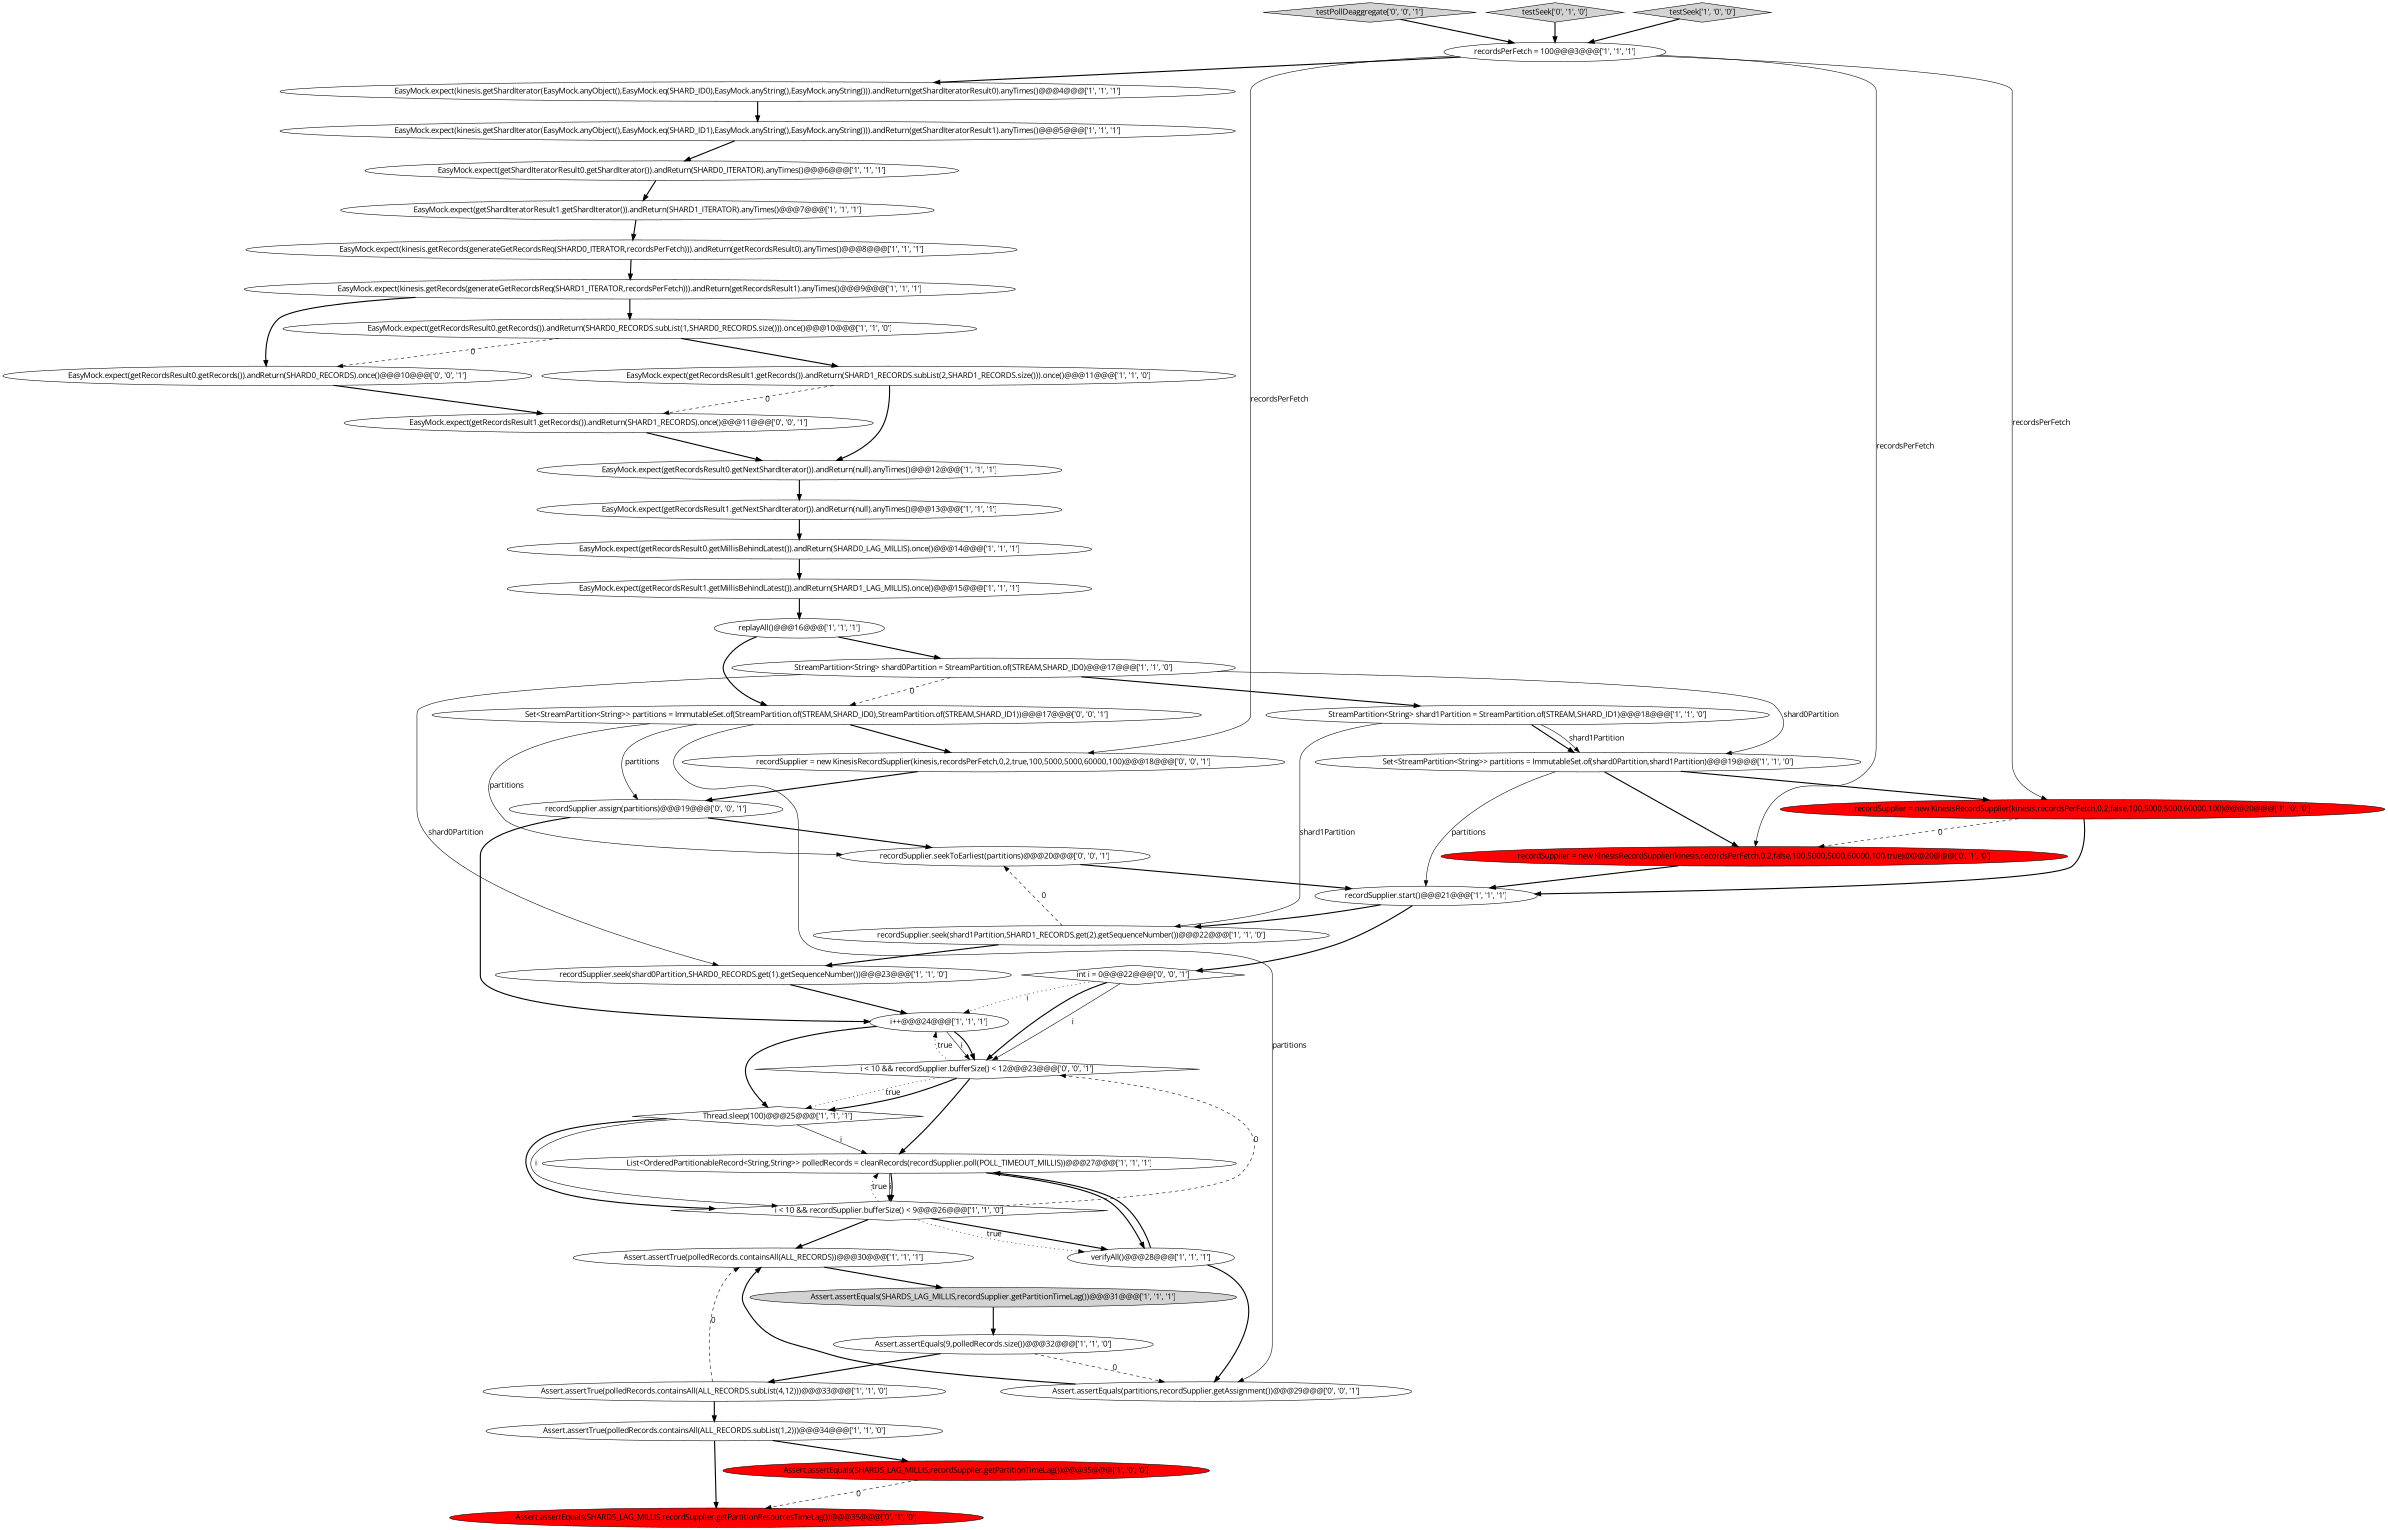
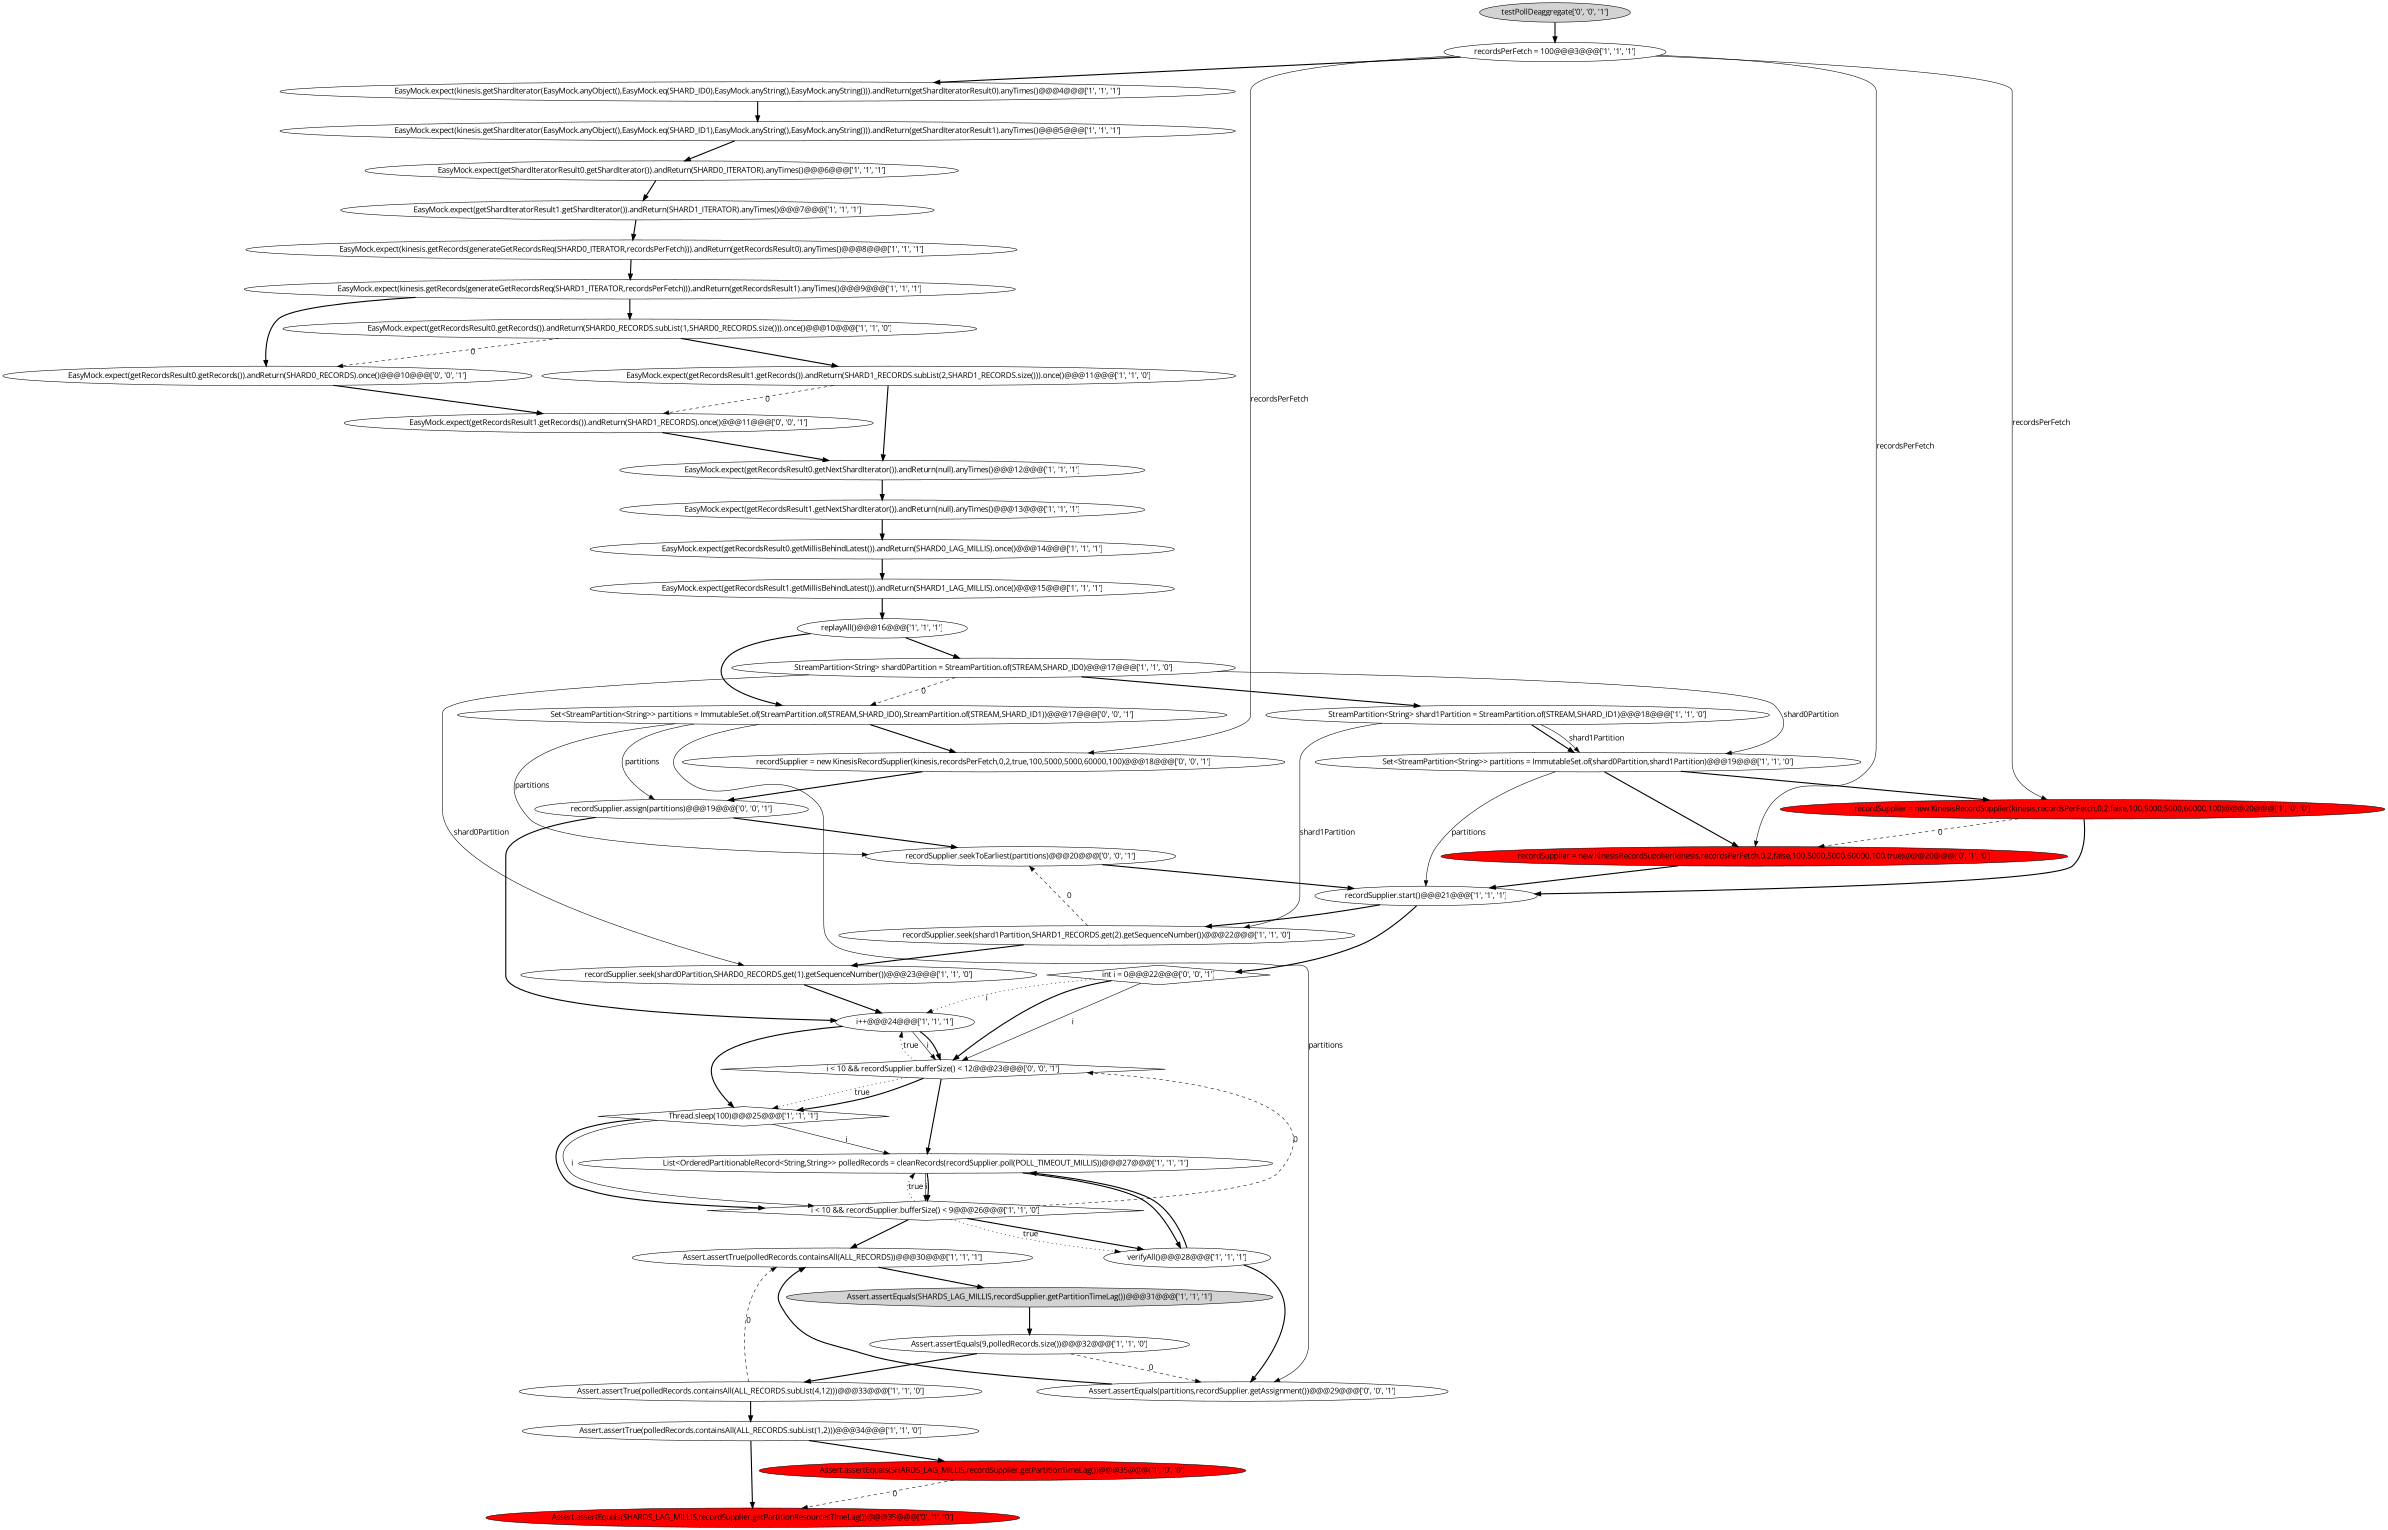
(1370, 12) -> (1555, 12)
(1555, 12) -> none
(1702, 12) -> none
